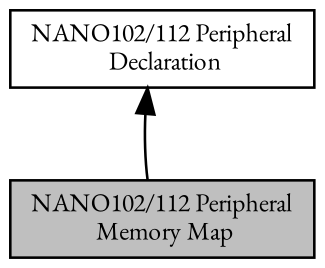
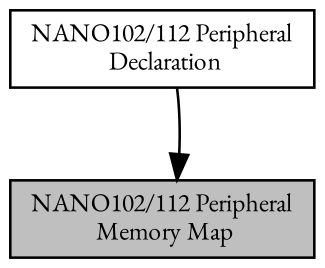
(145, 147) -> (180, 121)
